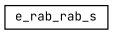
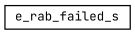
(56, 17) -> (68, 17)
